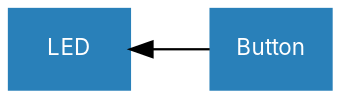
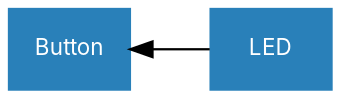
(181, 49) -> (181, 49)
